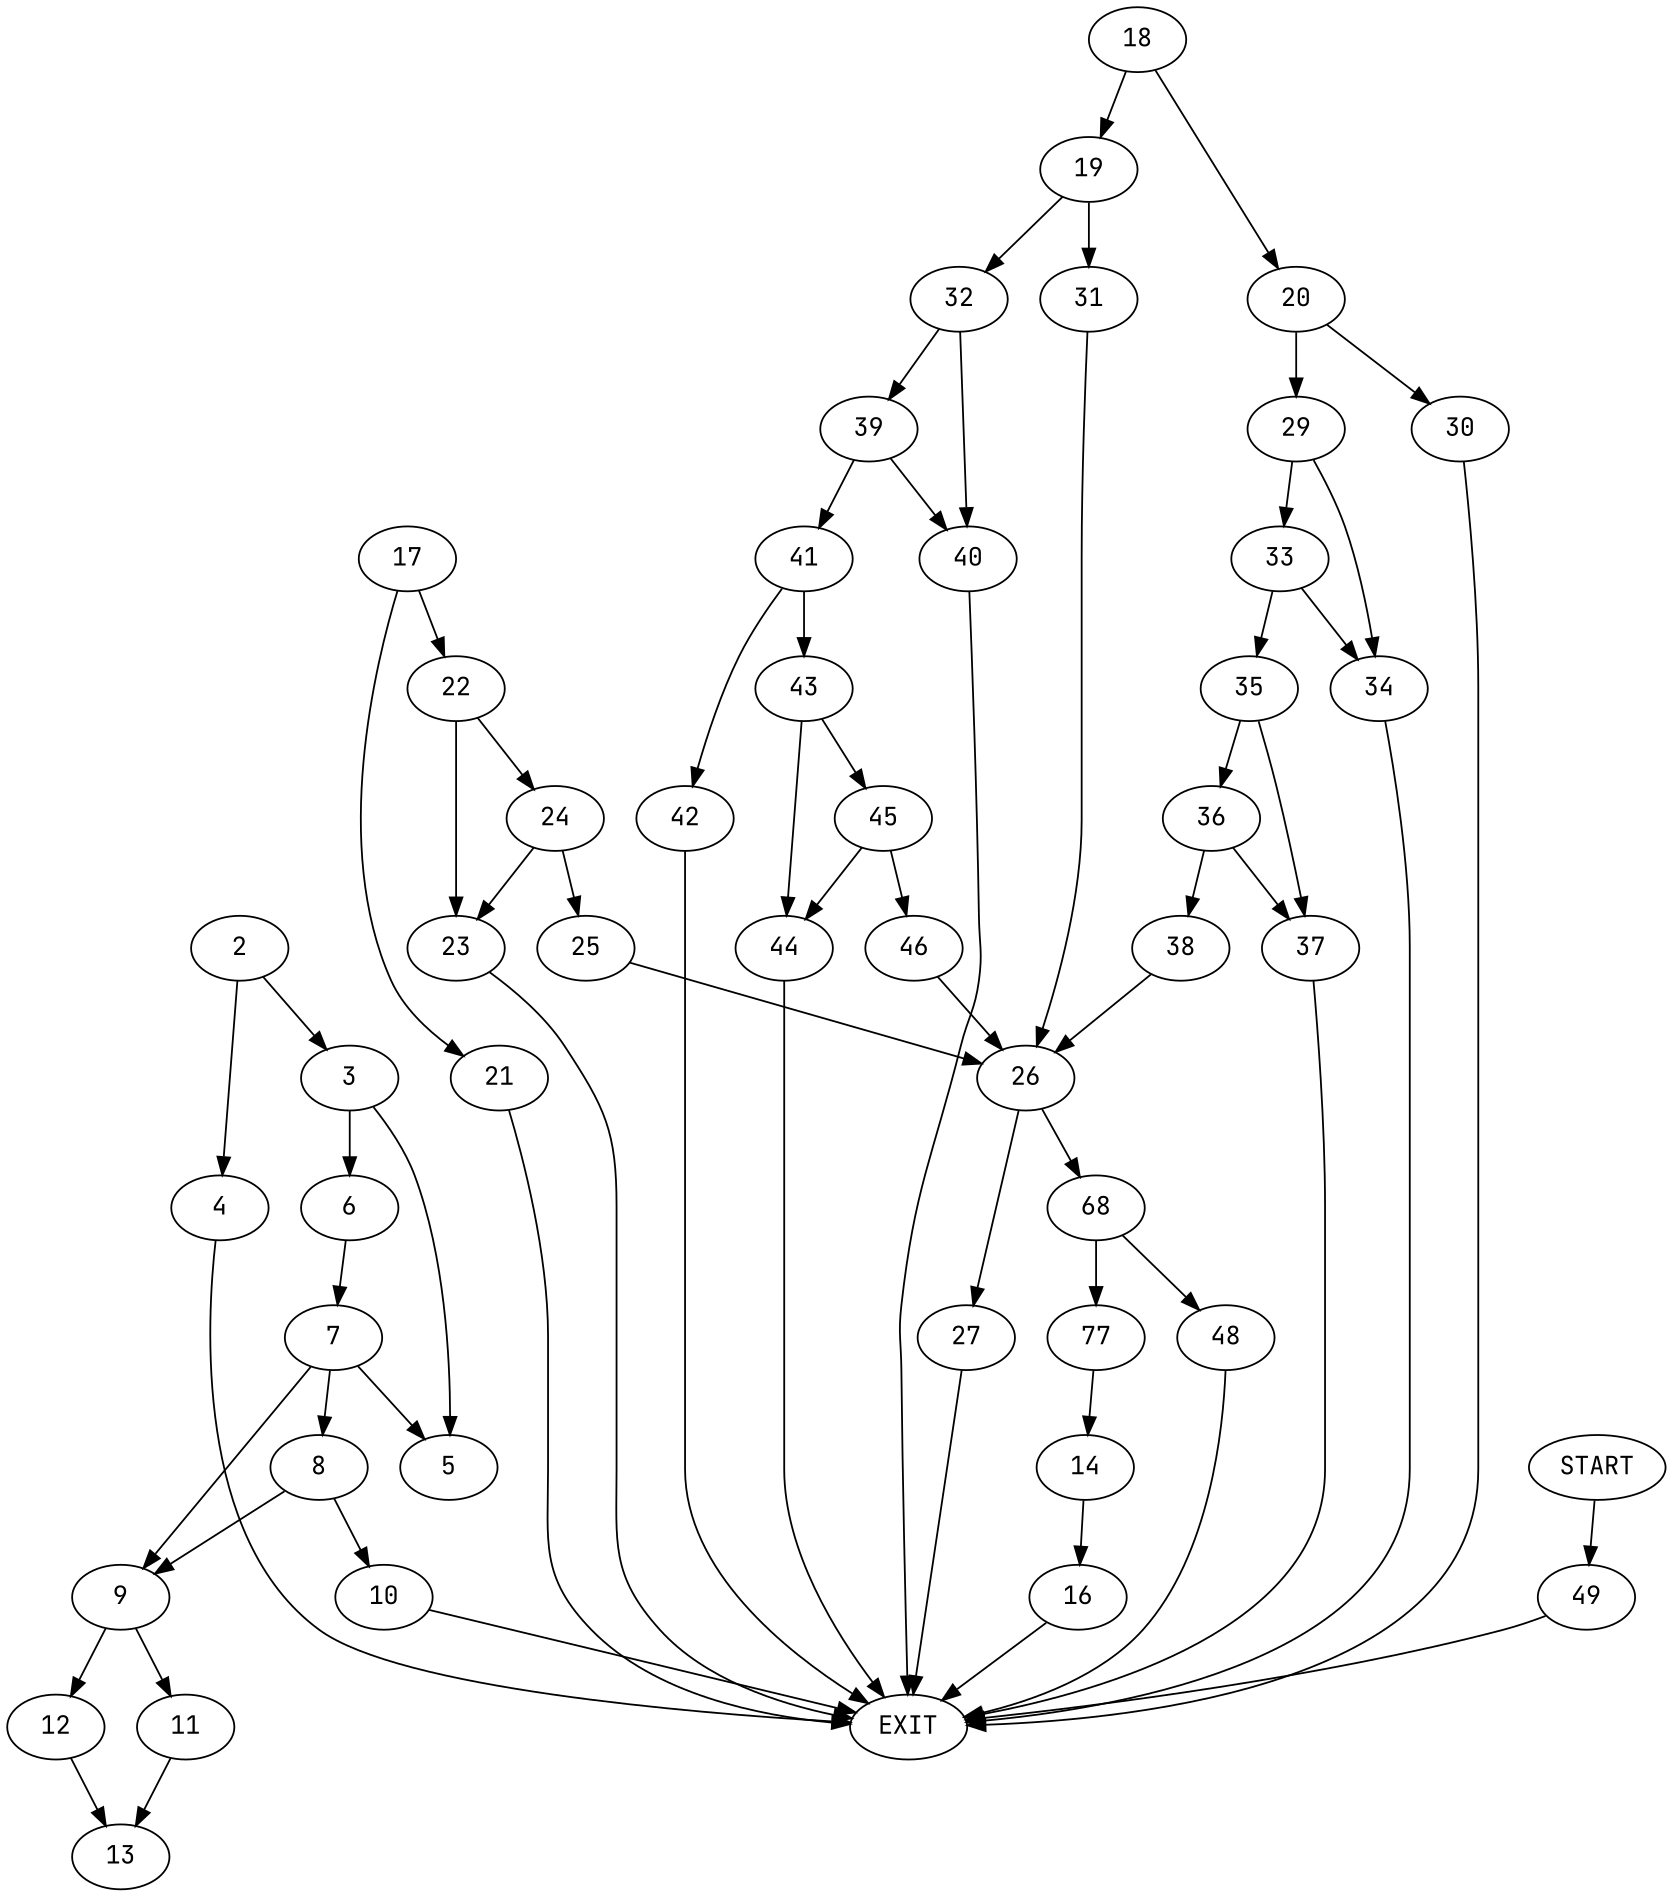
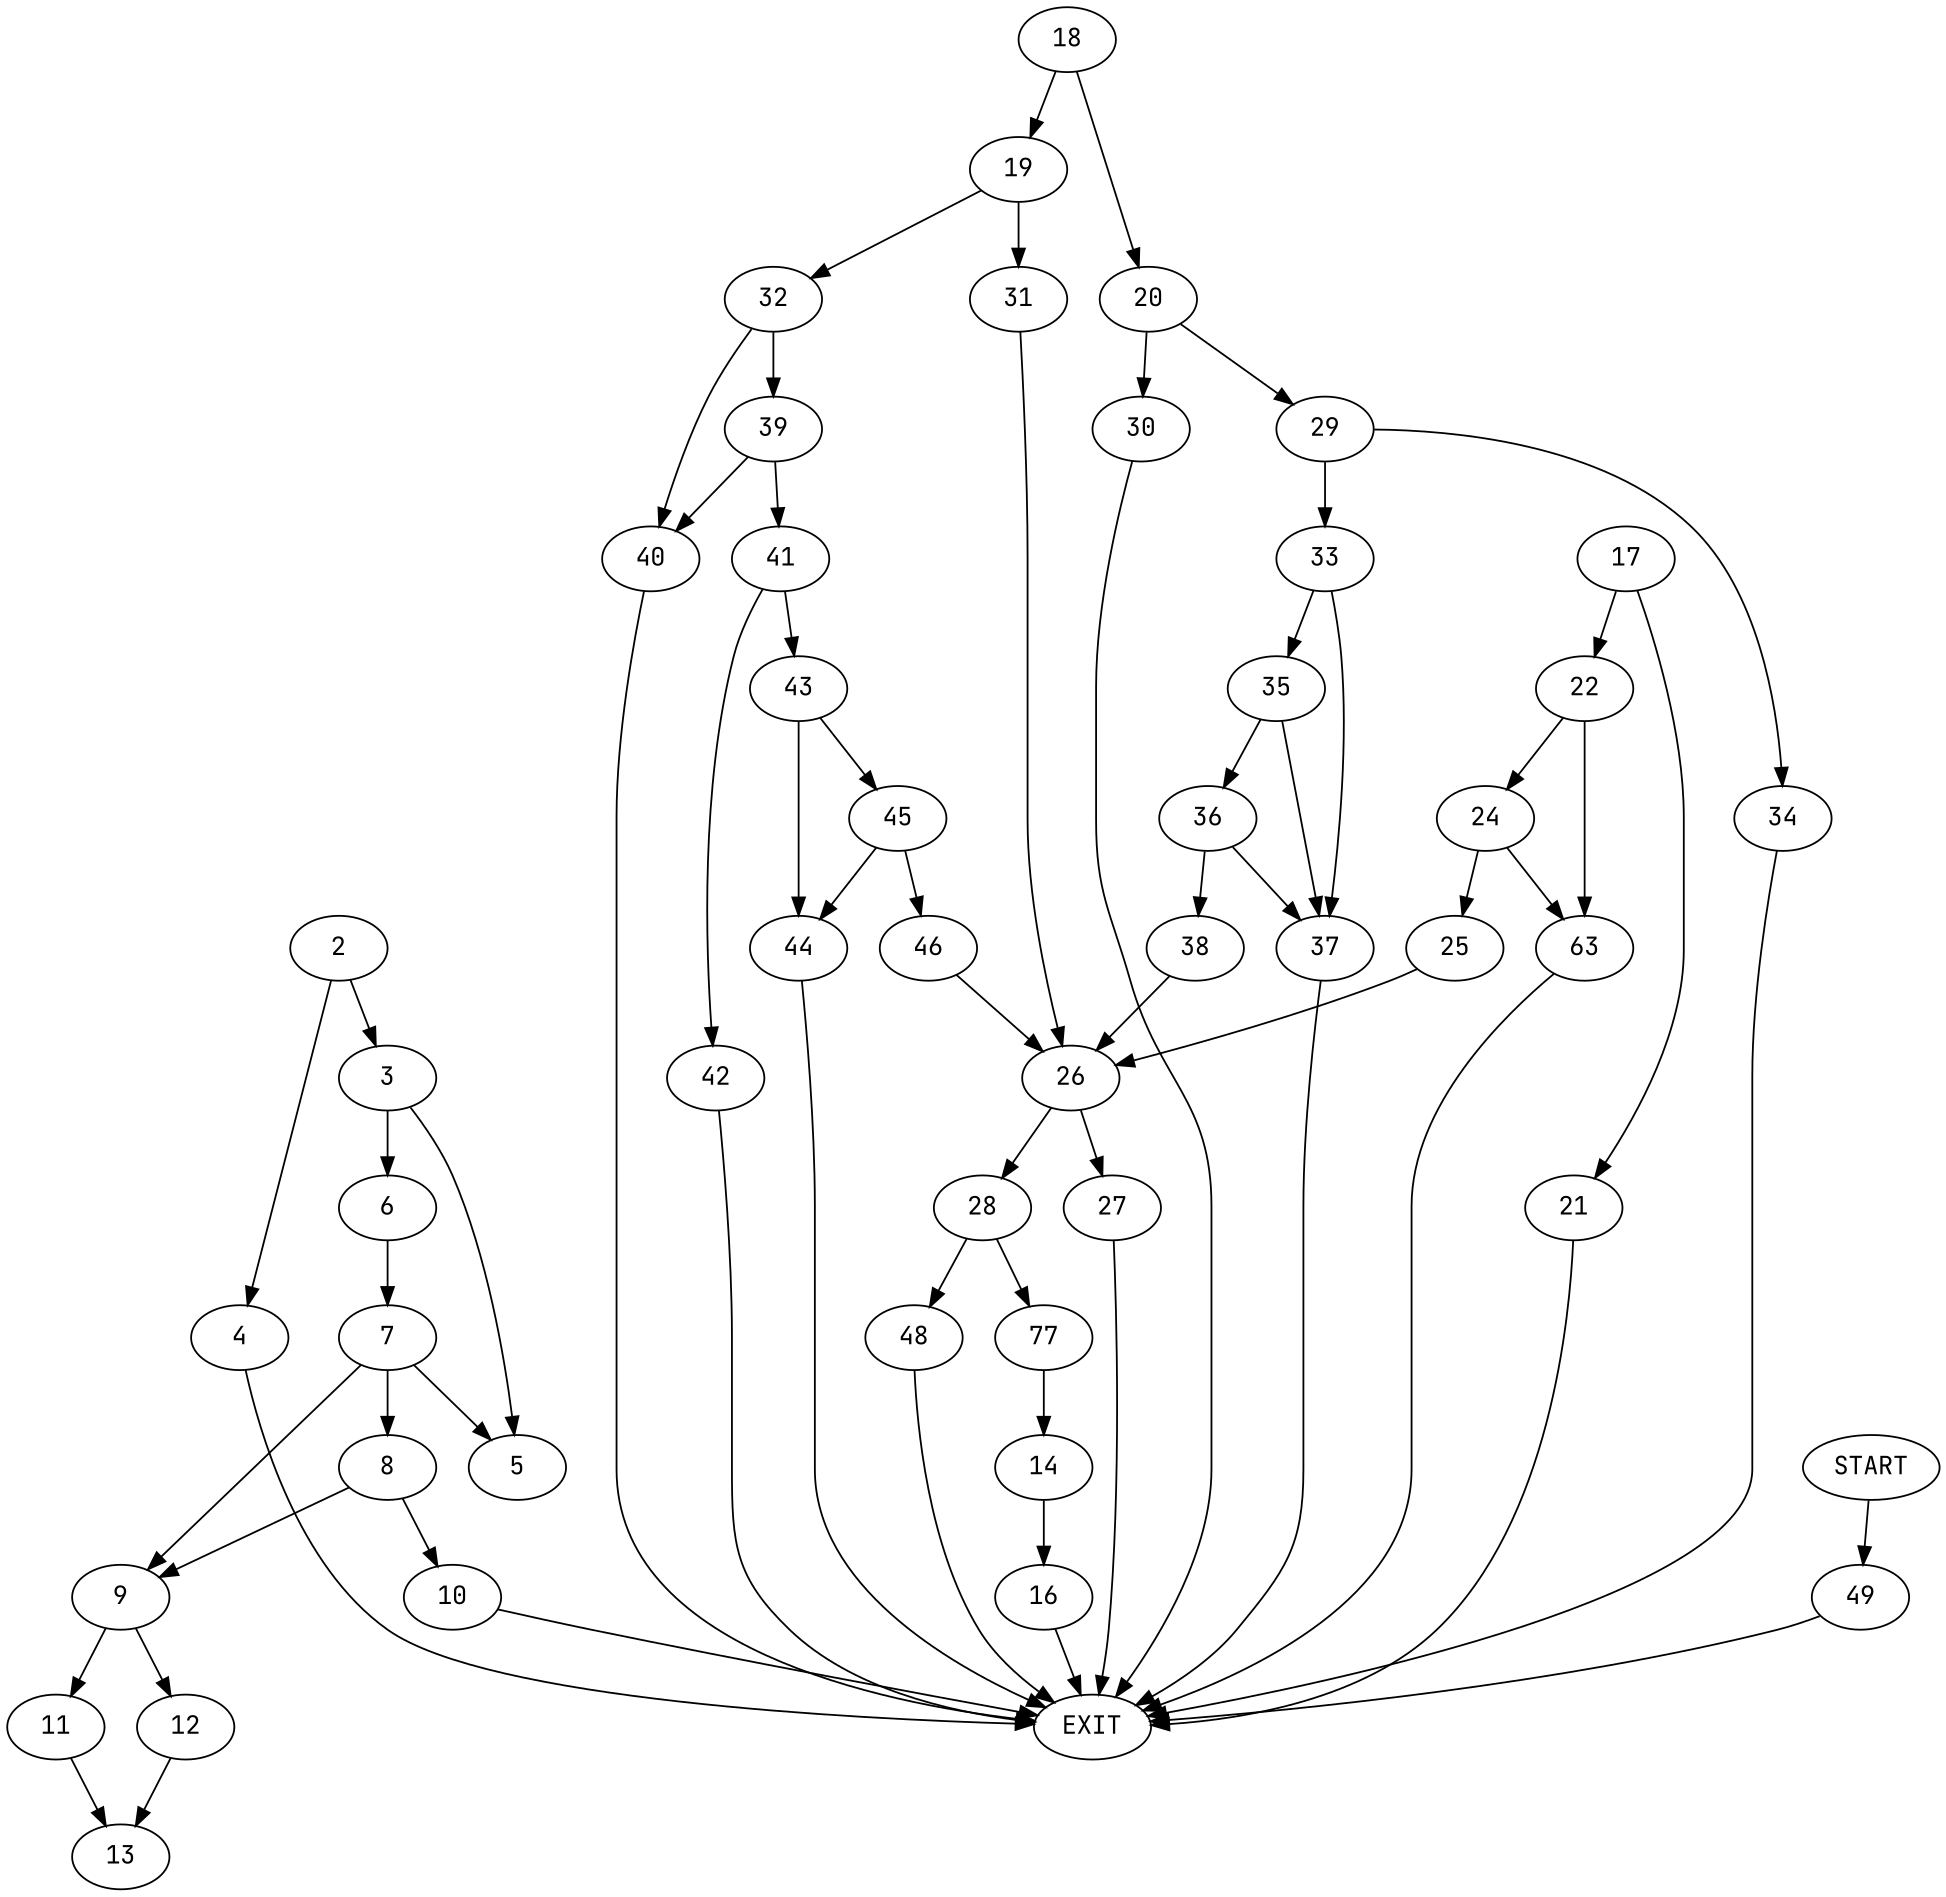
(1324, 617) -> (1343, 745)
(456, 948) -> (1585, 948)
(1096, 1208) -> (983, 1208)
